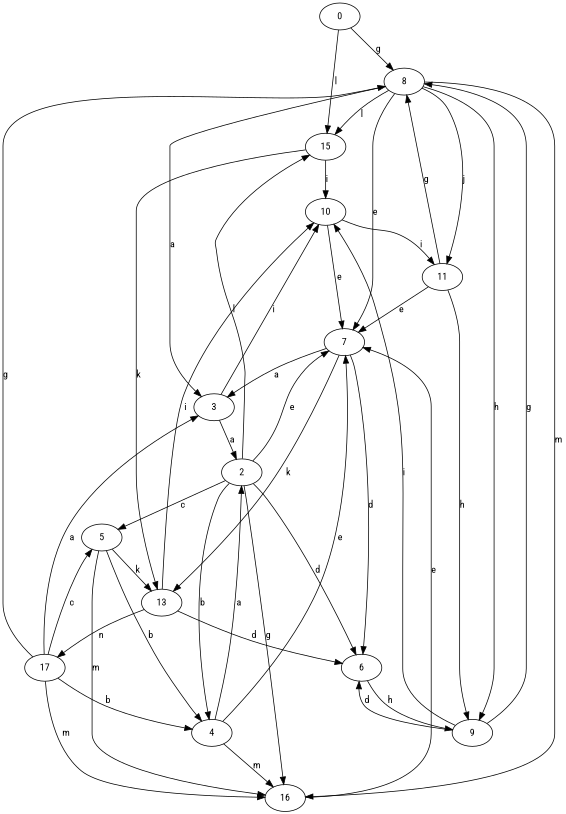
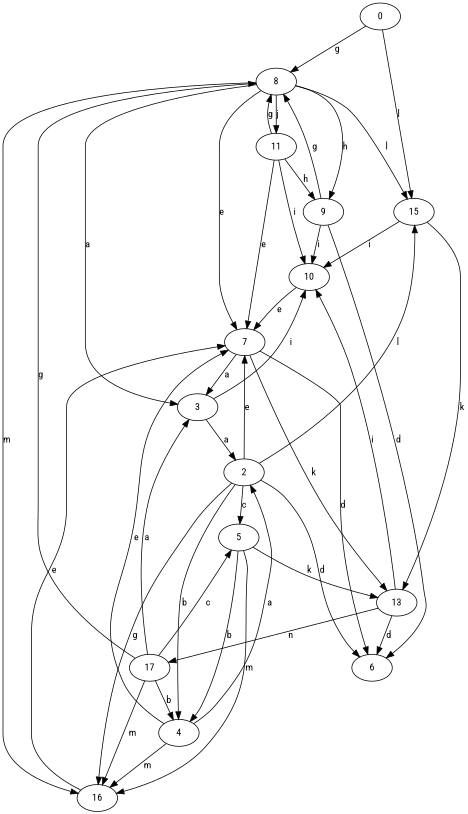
(389, 232) -> (289, 209)
(400, 714) -> none
